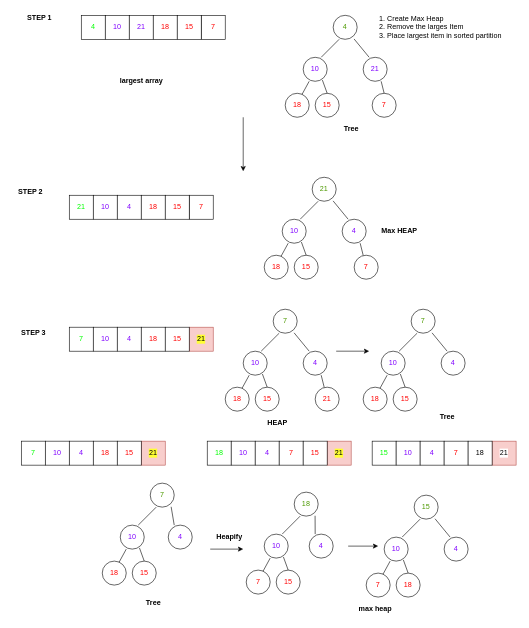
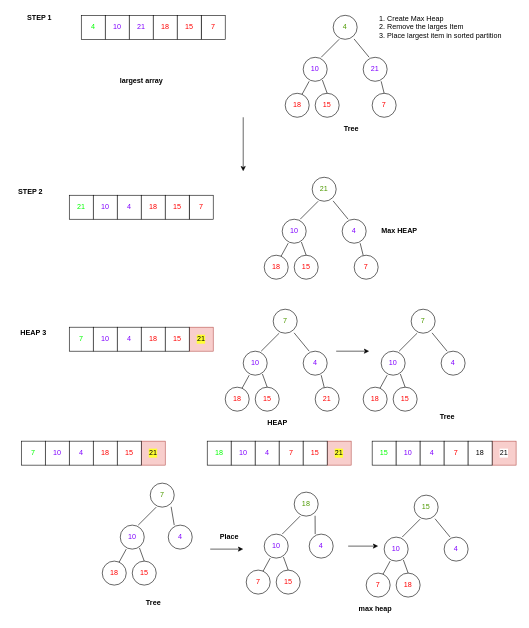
(34, 333) -> (34, 333)
(229, 537) -> (229, 537)
